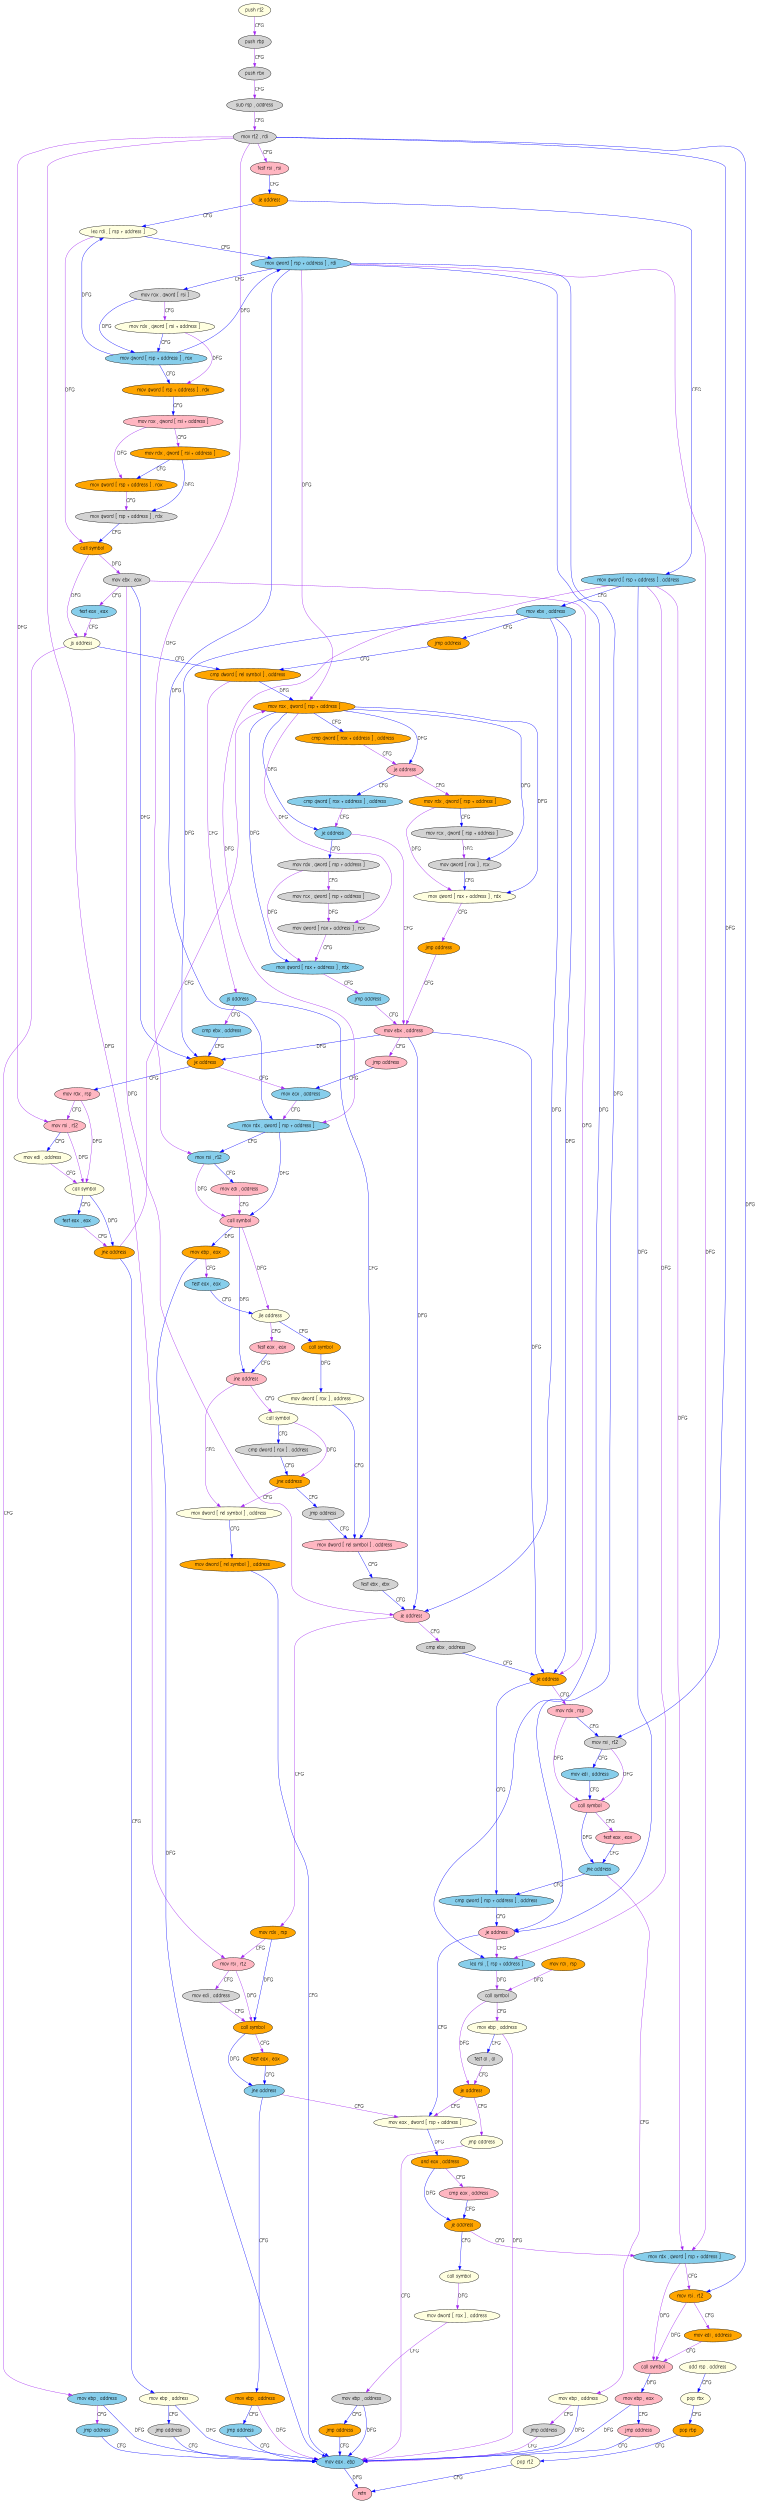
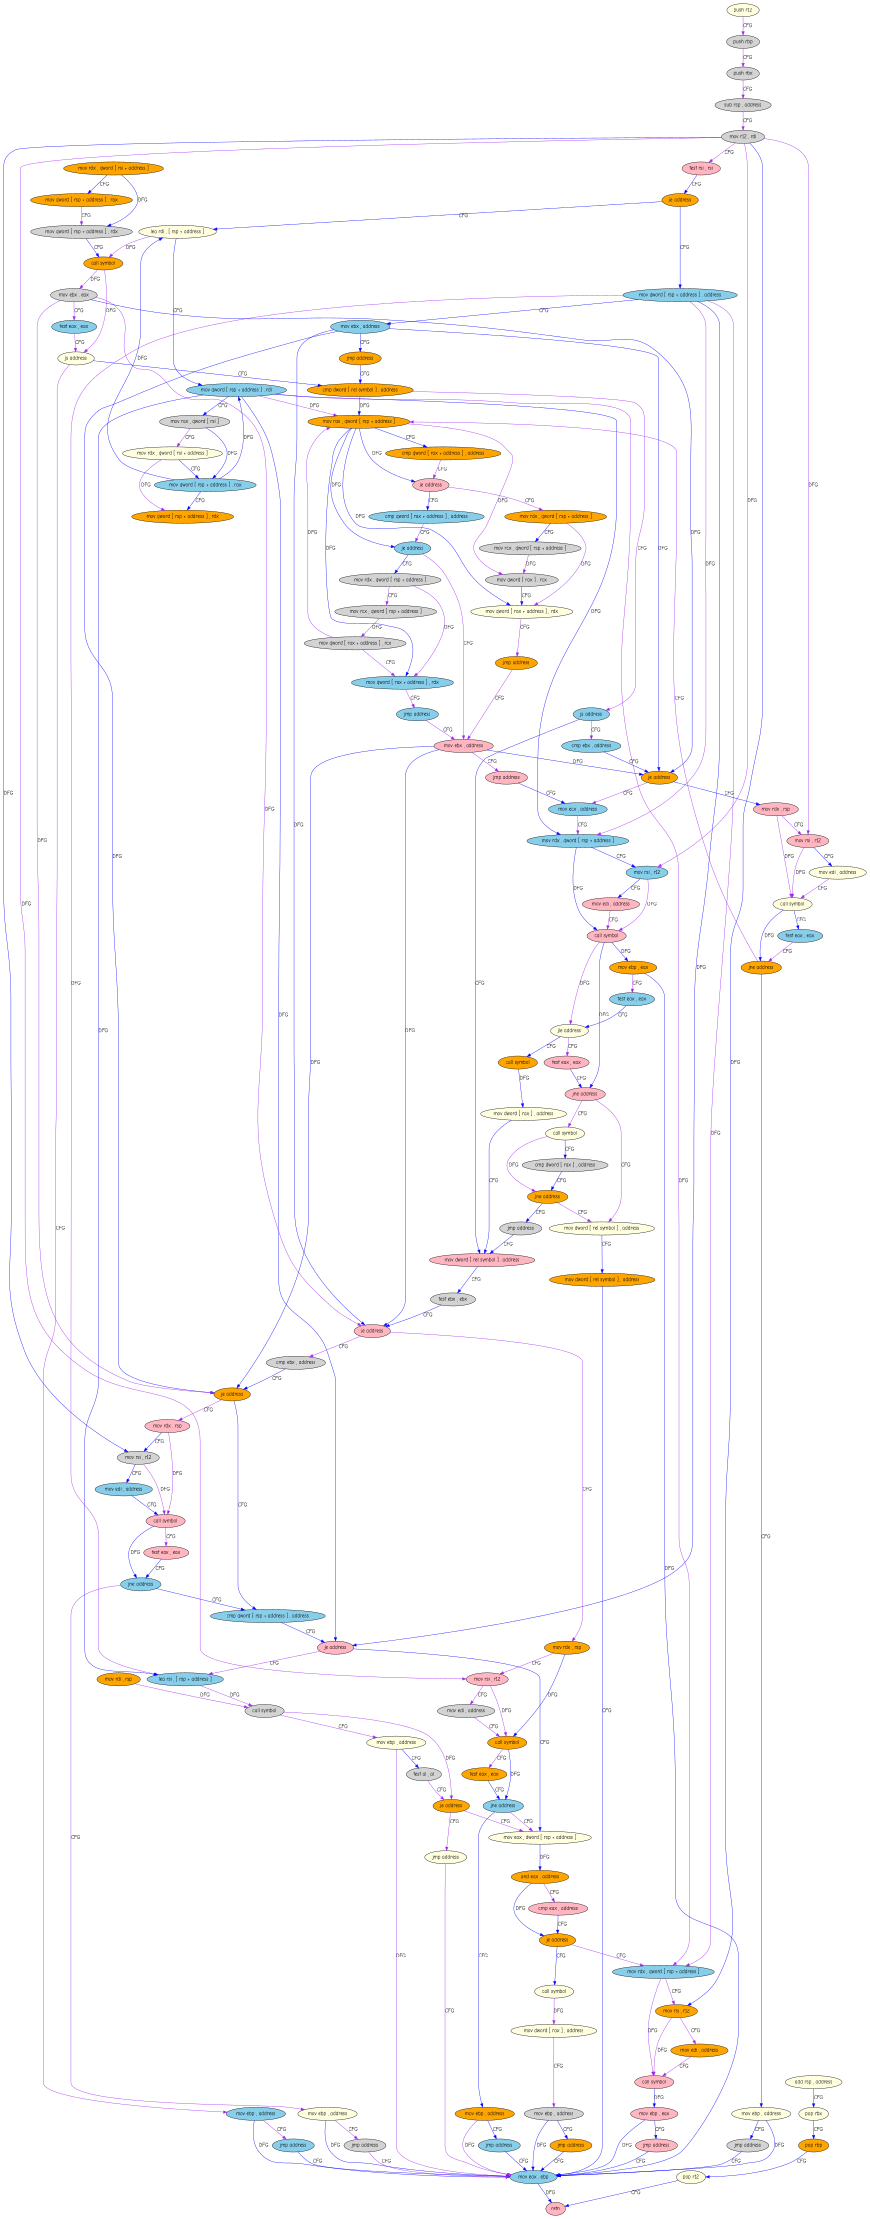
(173, 422) -> none
(506, 728) -> (511, 468)
(308, 844) -> (308, 536)
